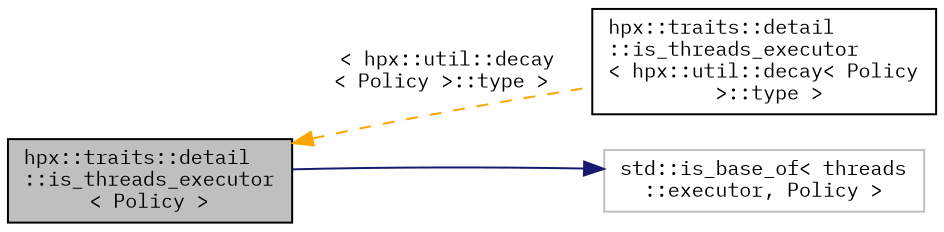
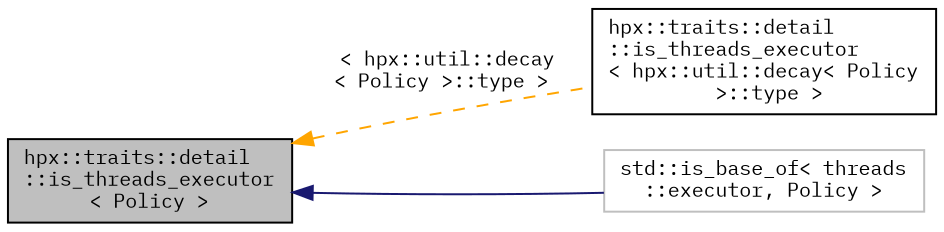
(438, 167) -> (458, 194)
